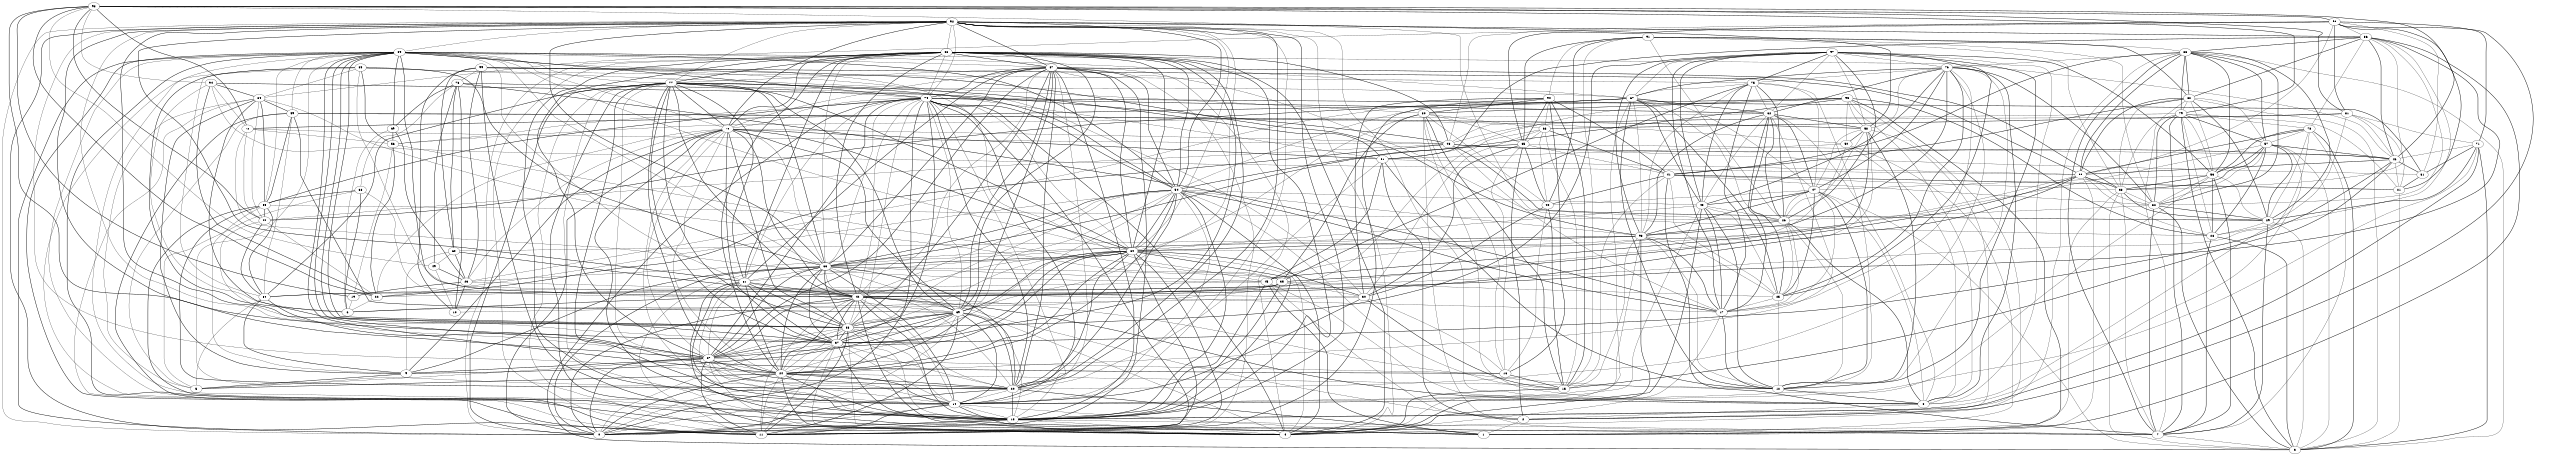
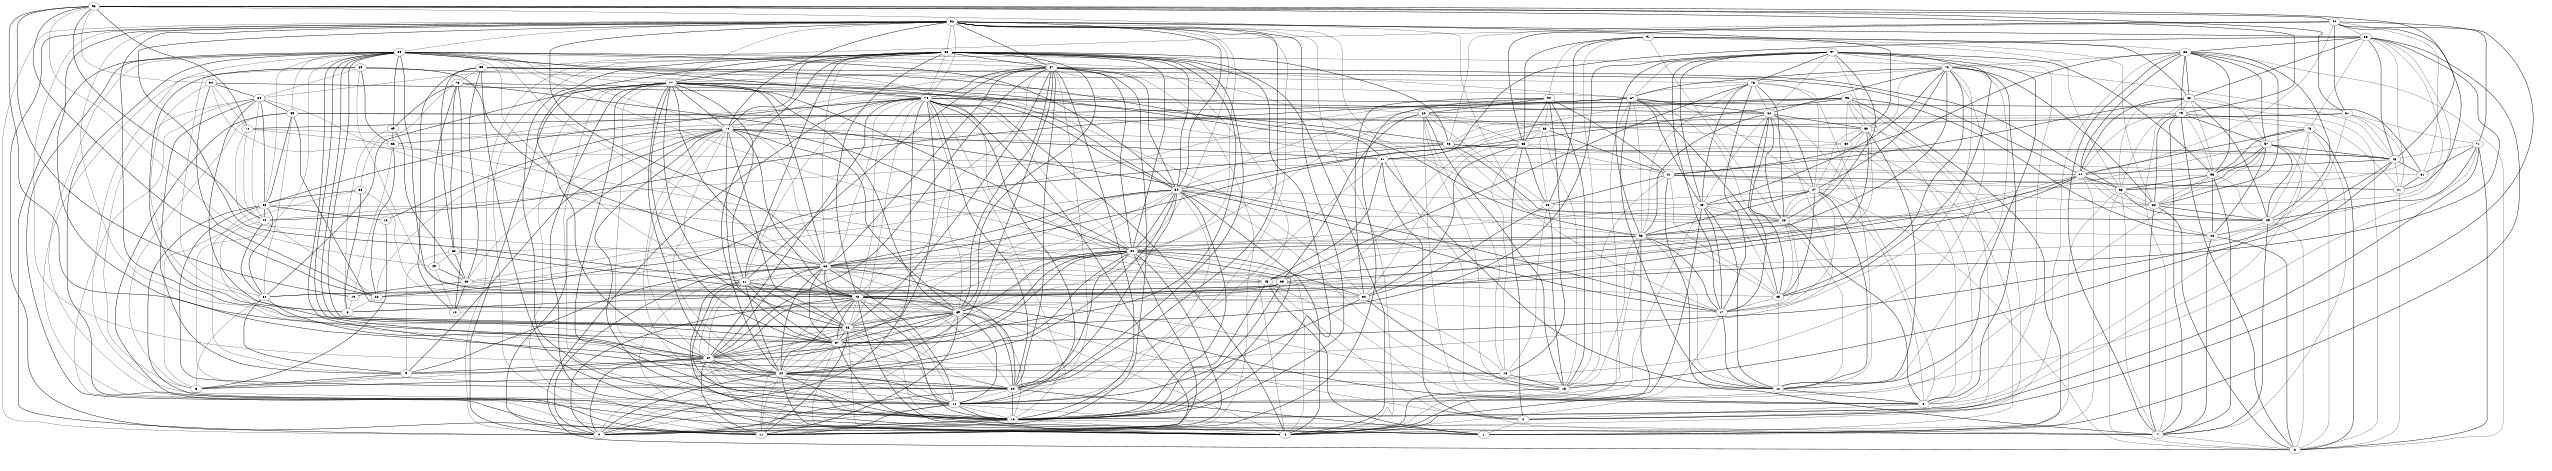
(2196, 172) -> (2122, 130)
none -> (386, 221)
